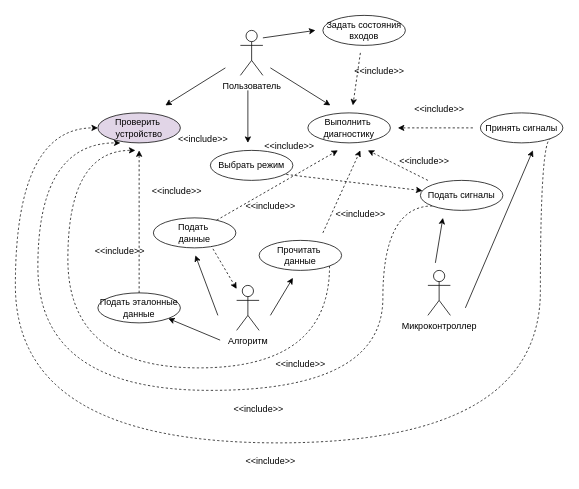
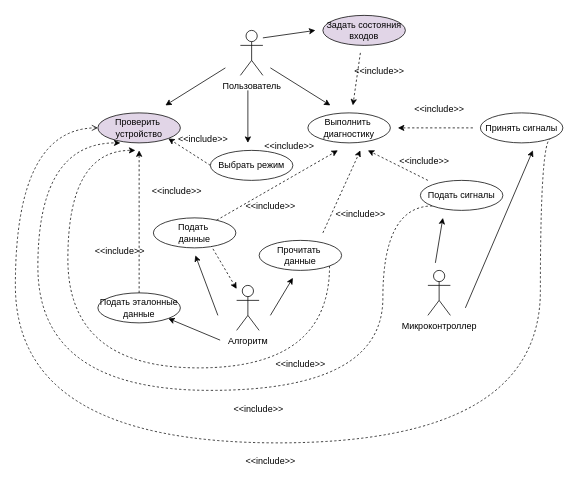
(364, 30) -> (364, 30)
(58, 139) -> (59, 139)
(352, 182) -> (192, 153)
